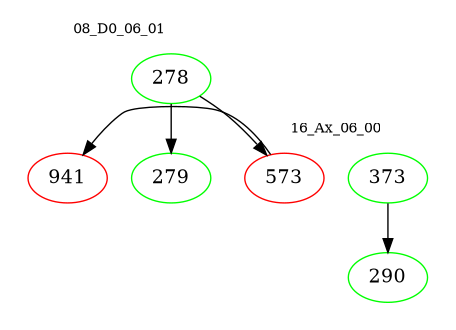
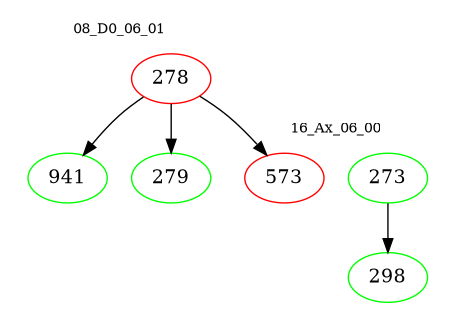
(171, 79) -> (171, 79)
(183, 107) -> (116, 119)
(68, 178) -> (68, 178)
(388, 178) -> (388, 178)
(388, 277) -> (388, 277)
